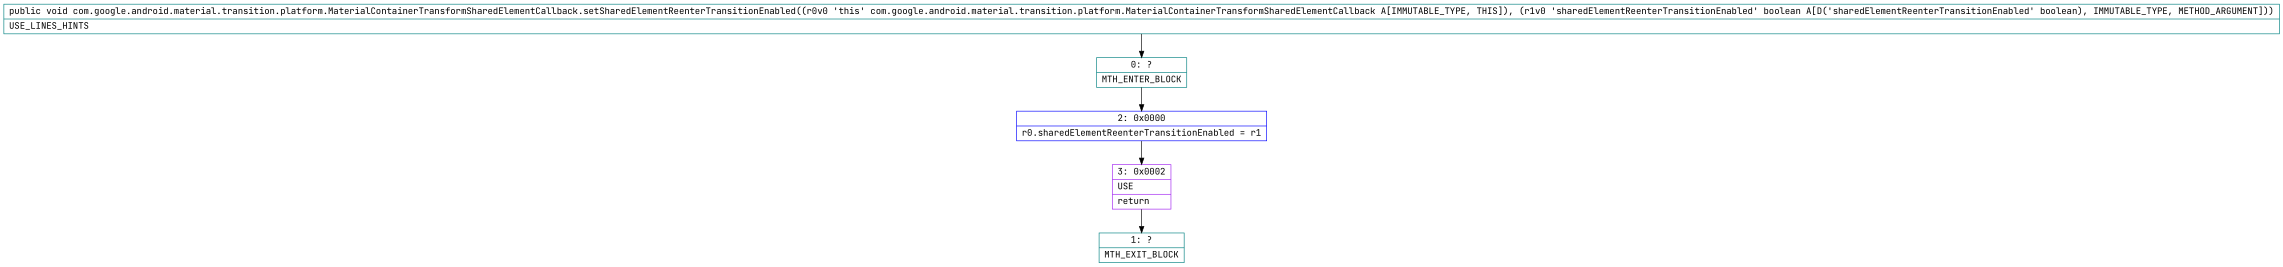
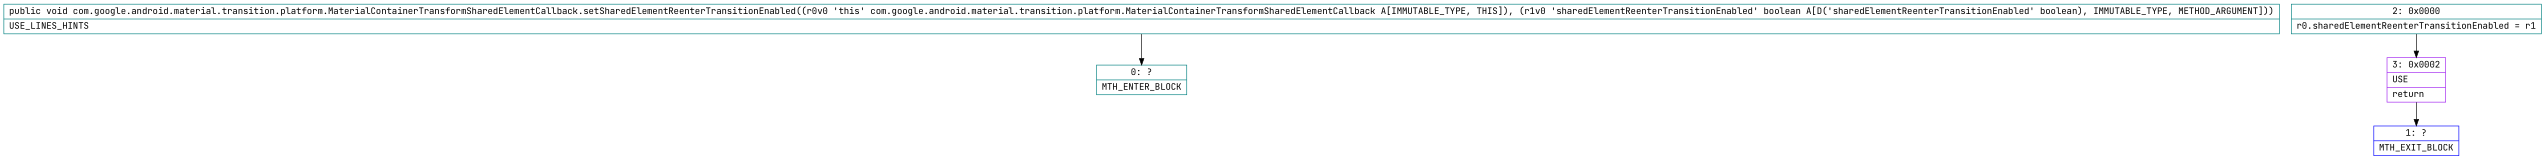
(1142, 96) -> none
(1142, 126) -> (2416, 19)
(1142, 248) -> (2416, 141)
